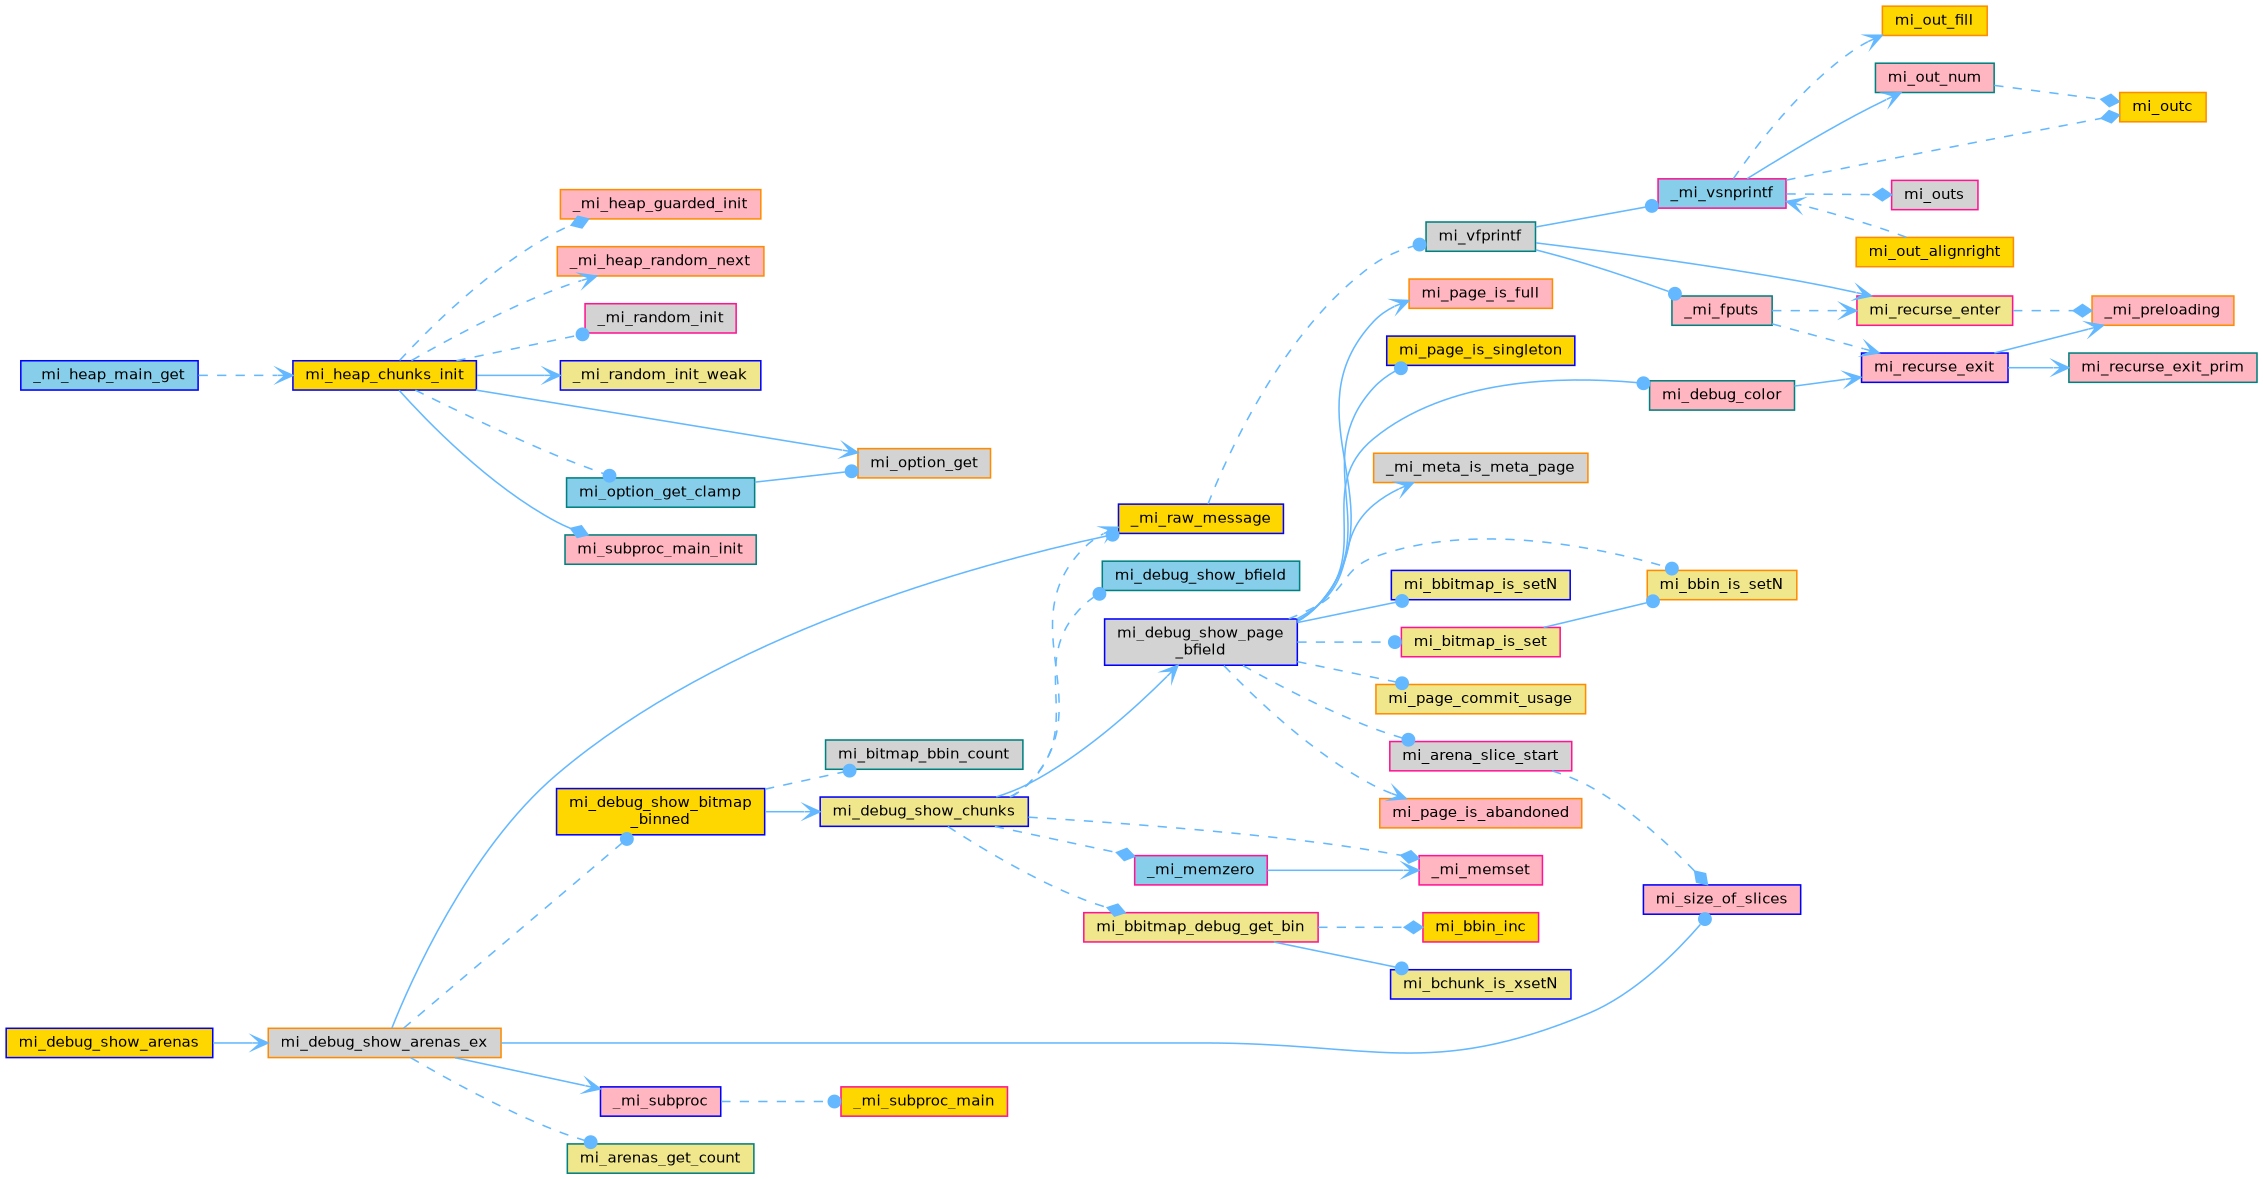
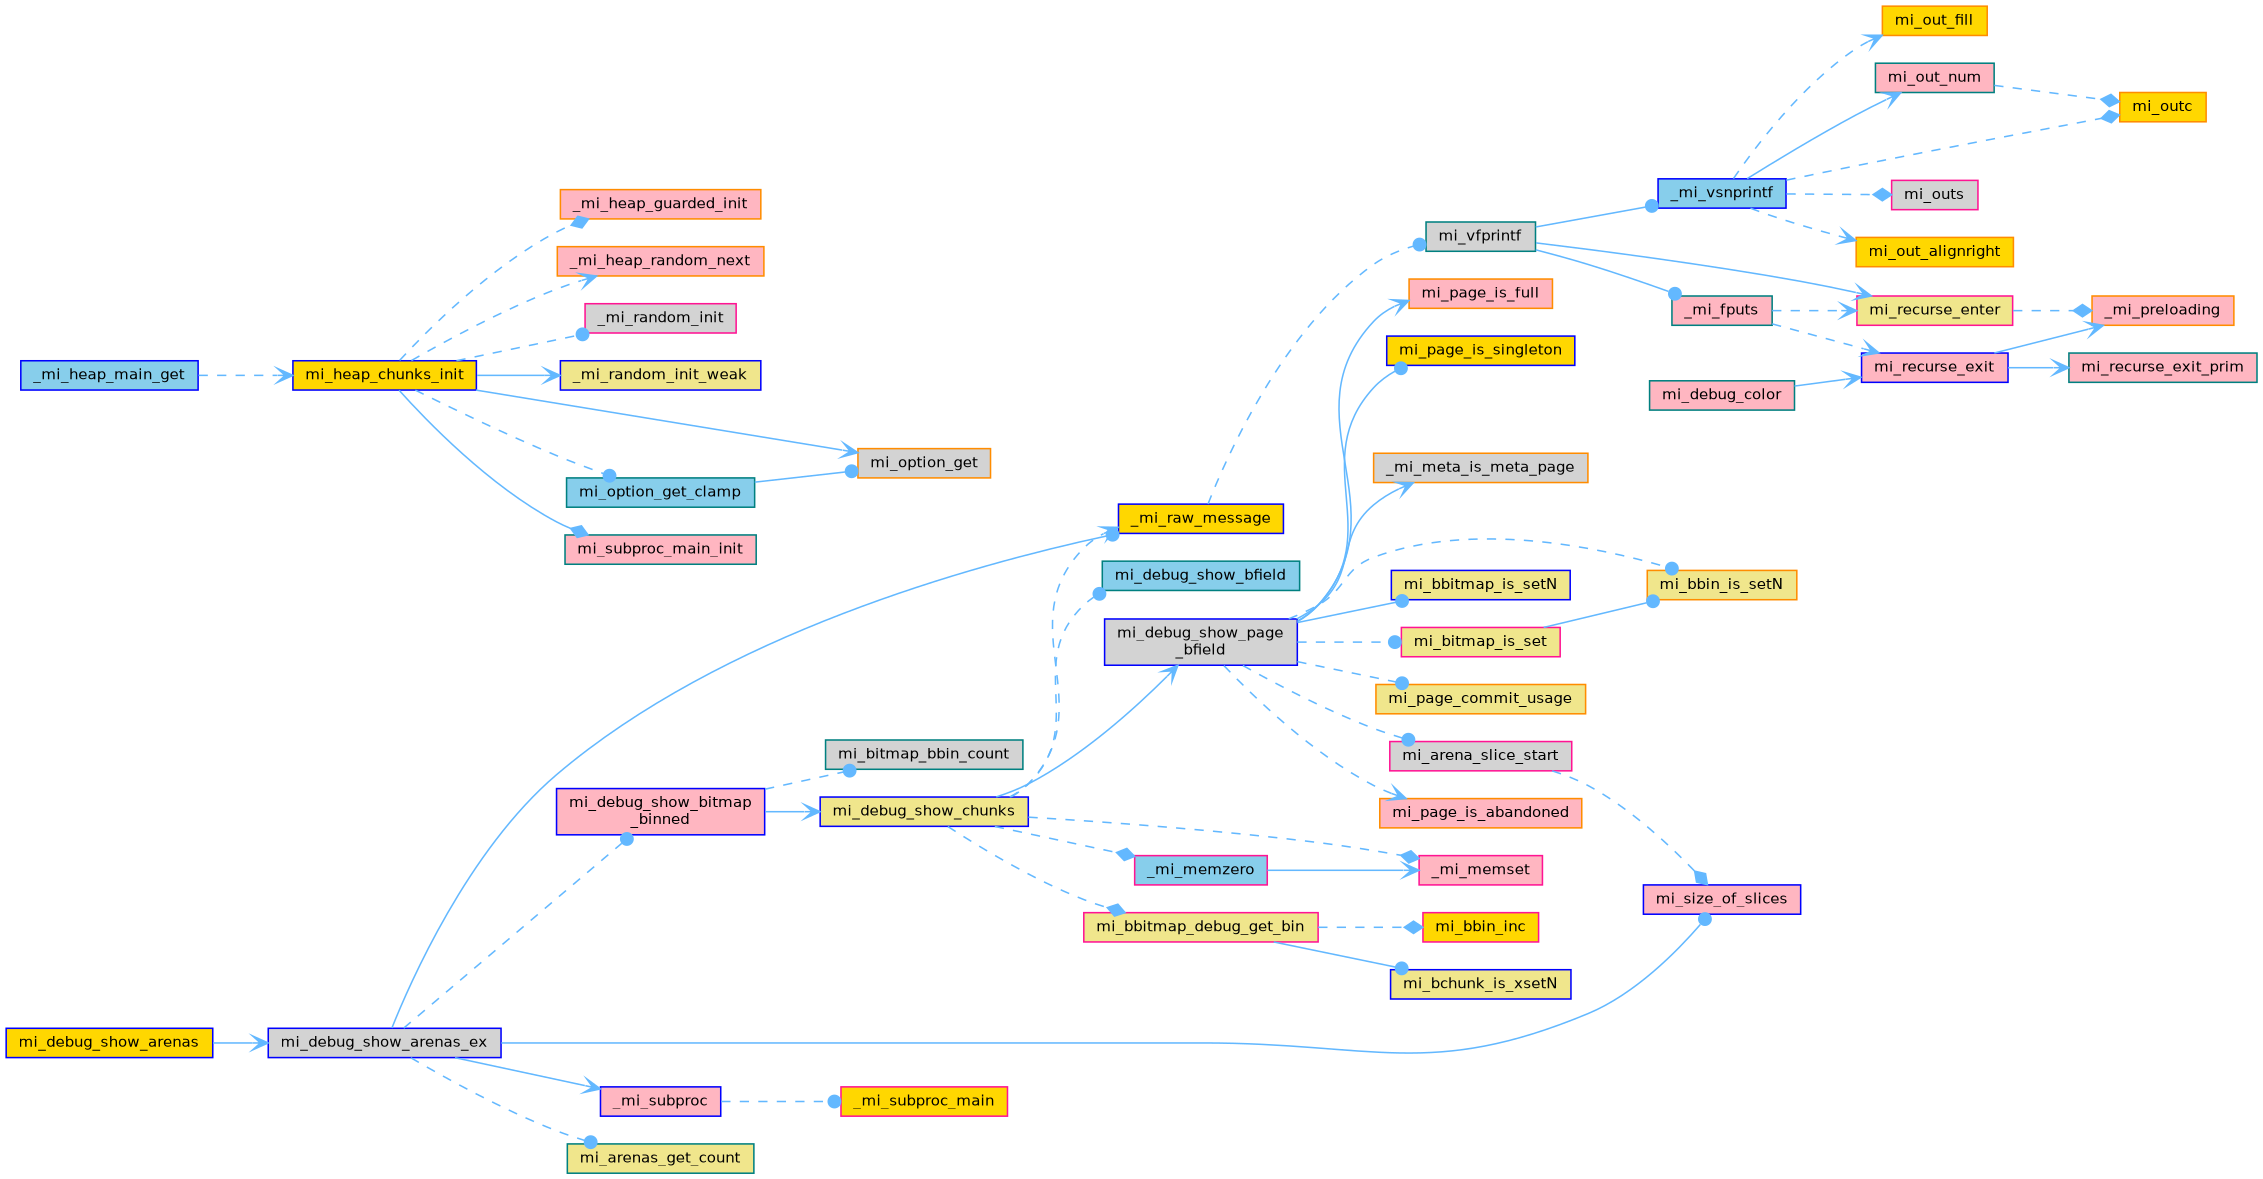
(1722, 193) -> (1722, 193)
(1855, 220) -> (1795, 223)
(1402, 419) -> none
(661, 812) -> (661, 812)
(385, 1043) -> (385, 1043)
